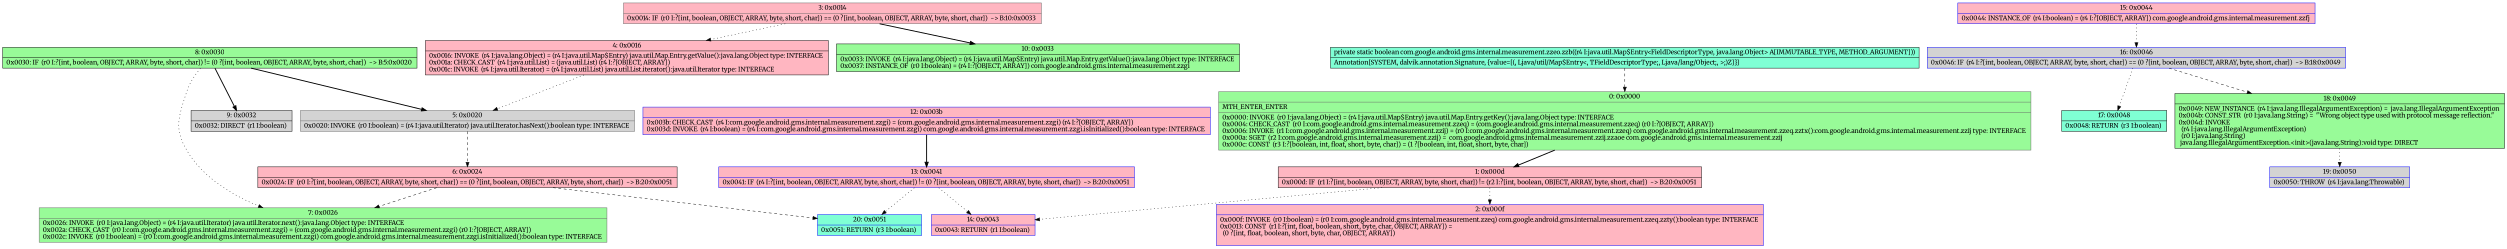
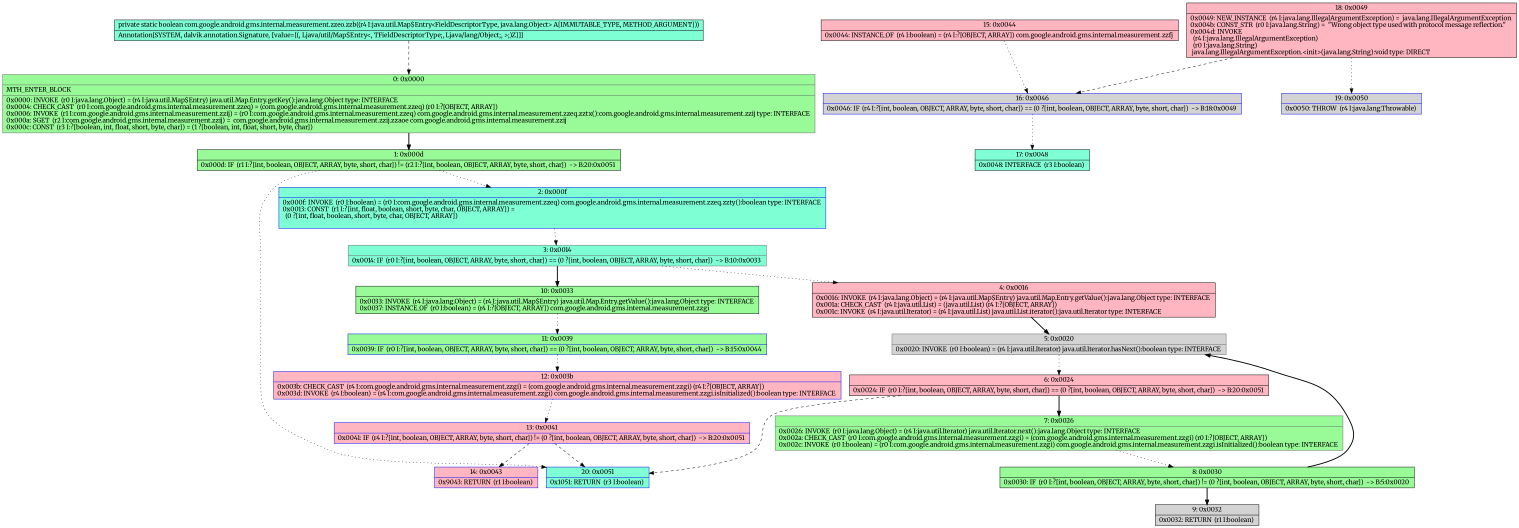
(832, 13) -> (557, 256)
(2136, 13) -> (1000, 30)
(2208, 80) -> (1157, 75)
(541, 92) -> (1038, 324)
(1255, 107) -> (39, 90)
(2340, 121) -> (1352, 30)
(242, 126) -> (1207, 520)
(2114, 126) -> (1032, 165)
(467, 147) -> (1059, 363)
(927, 148) -> (550, 409)
(188, 152) -> (1142, 458)
(1490, 177) -> (409, 160)
(408, 197) -> (1059, 403)
(900, 200) -> (568, 454)
(953, 200) -> (516, 454)
(1211, 204) -> (269, 416)
(1490, 225) -> (552, 208)
(870, 230) -> (598, 482)
(983, 230) -> (486, 482)
none -> (555, 235)
none -> (557, 344)
